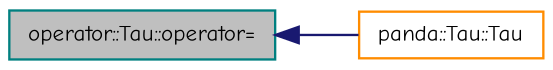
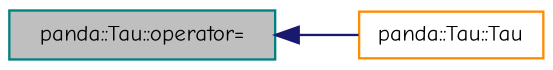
(142, 35) -> (142, 35)
